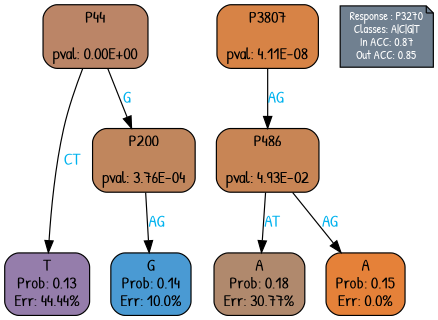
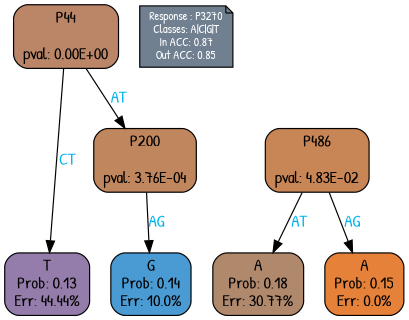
(268, 37) -> none
(127, 98) -> (119, 98)
(268, 160) -> (317, 160)
